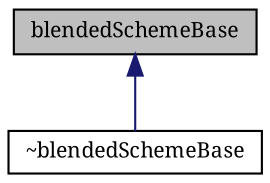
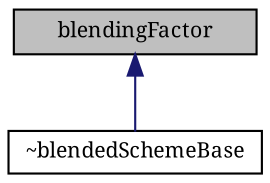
(135, 32) -> (135, 32)
